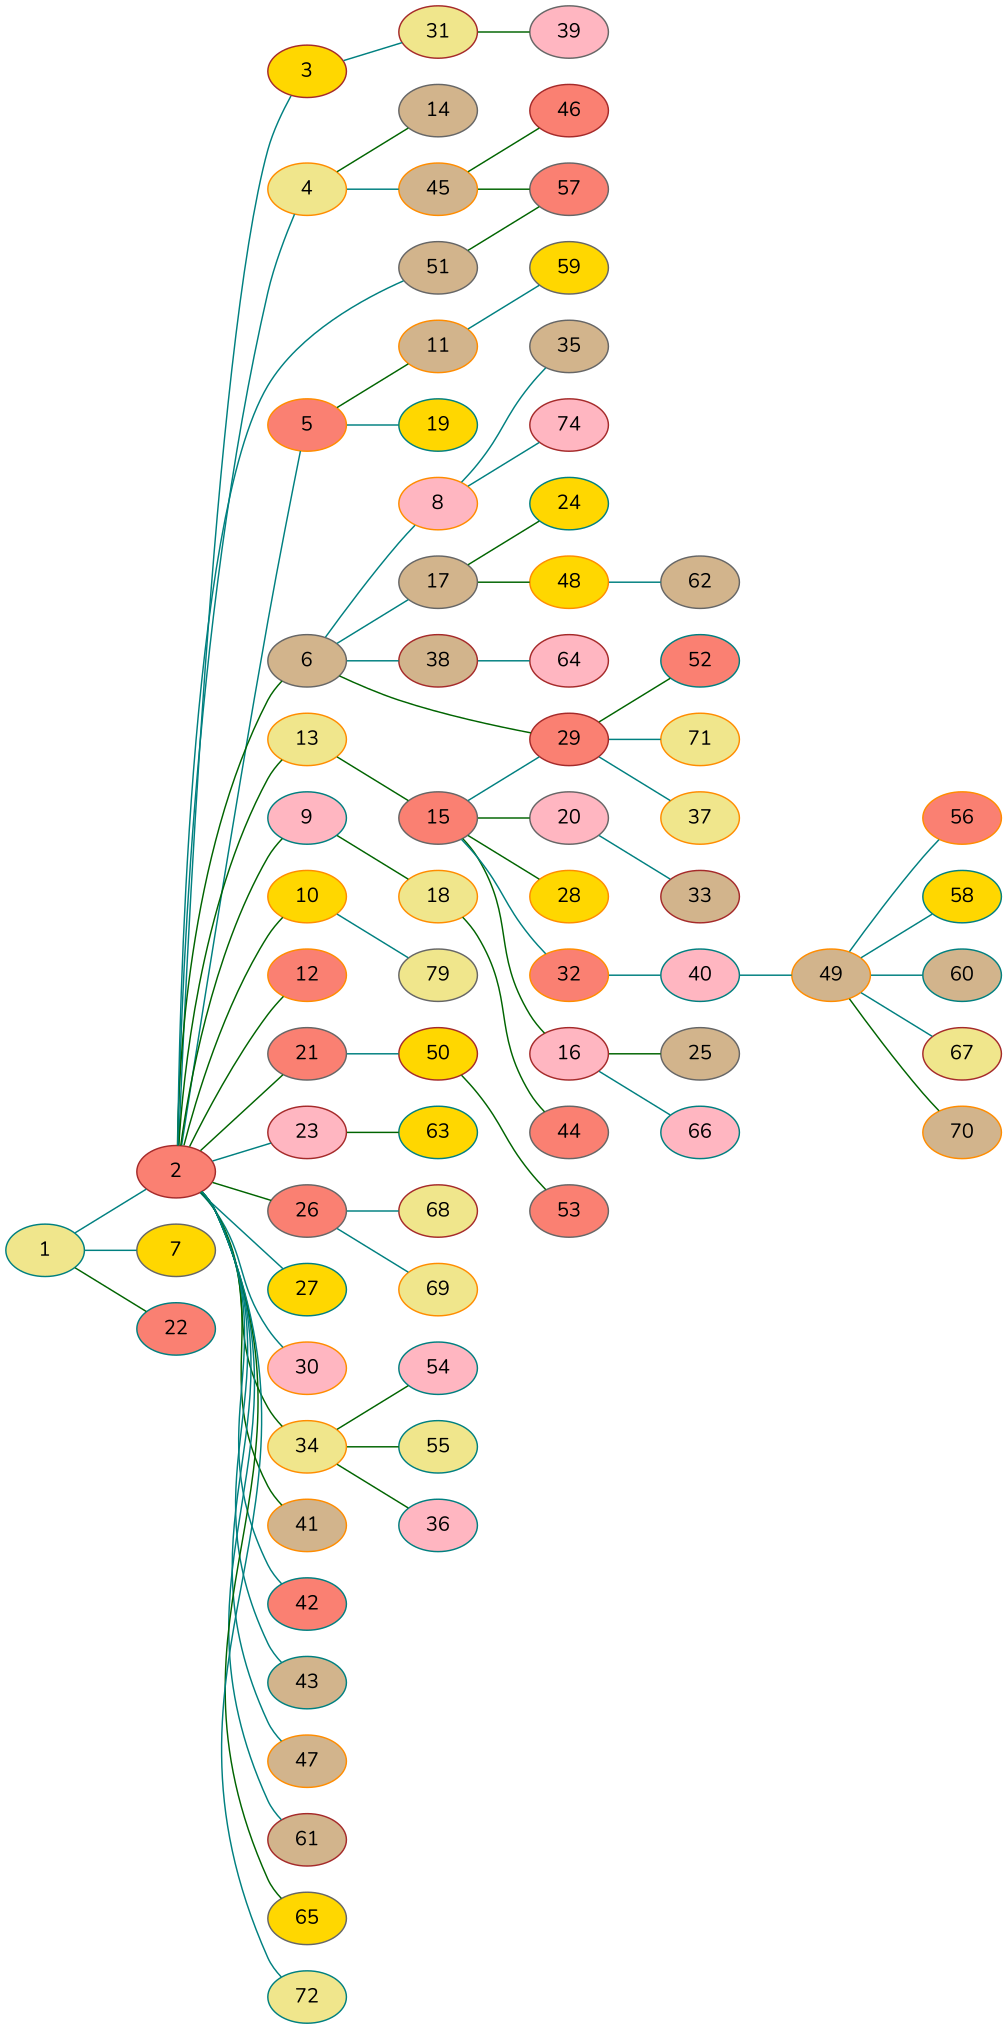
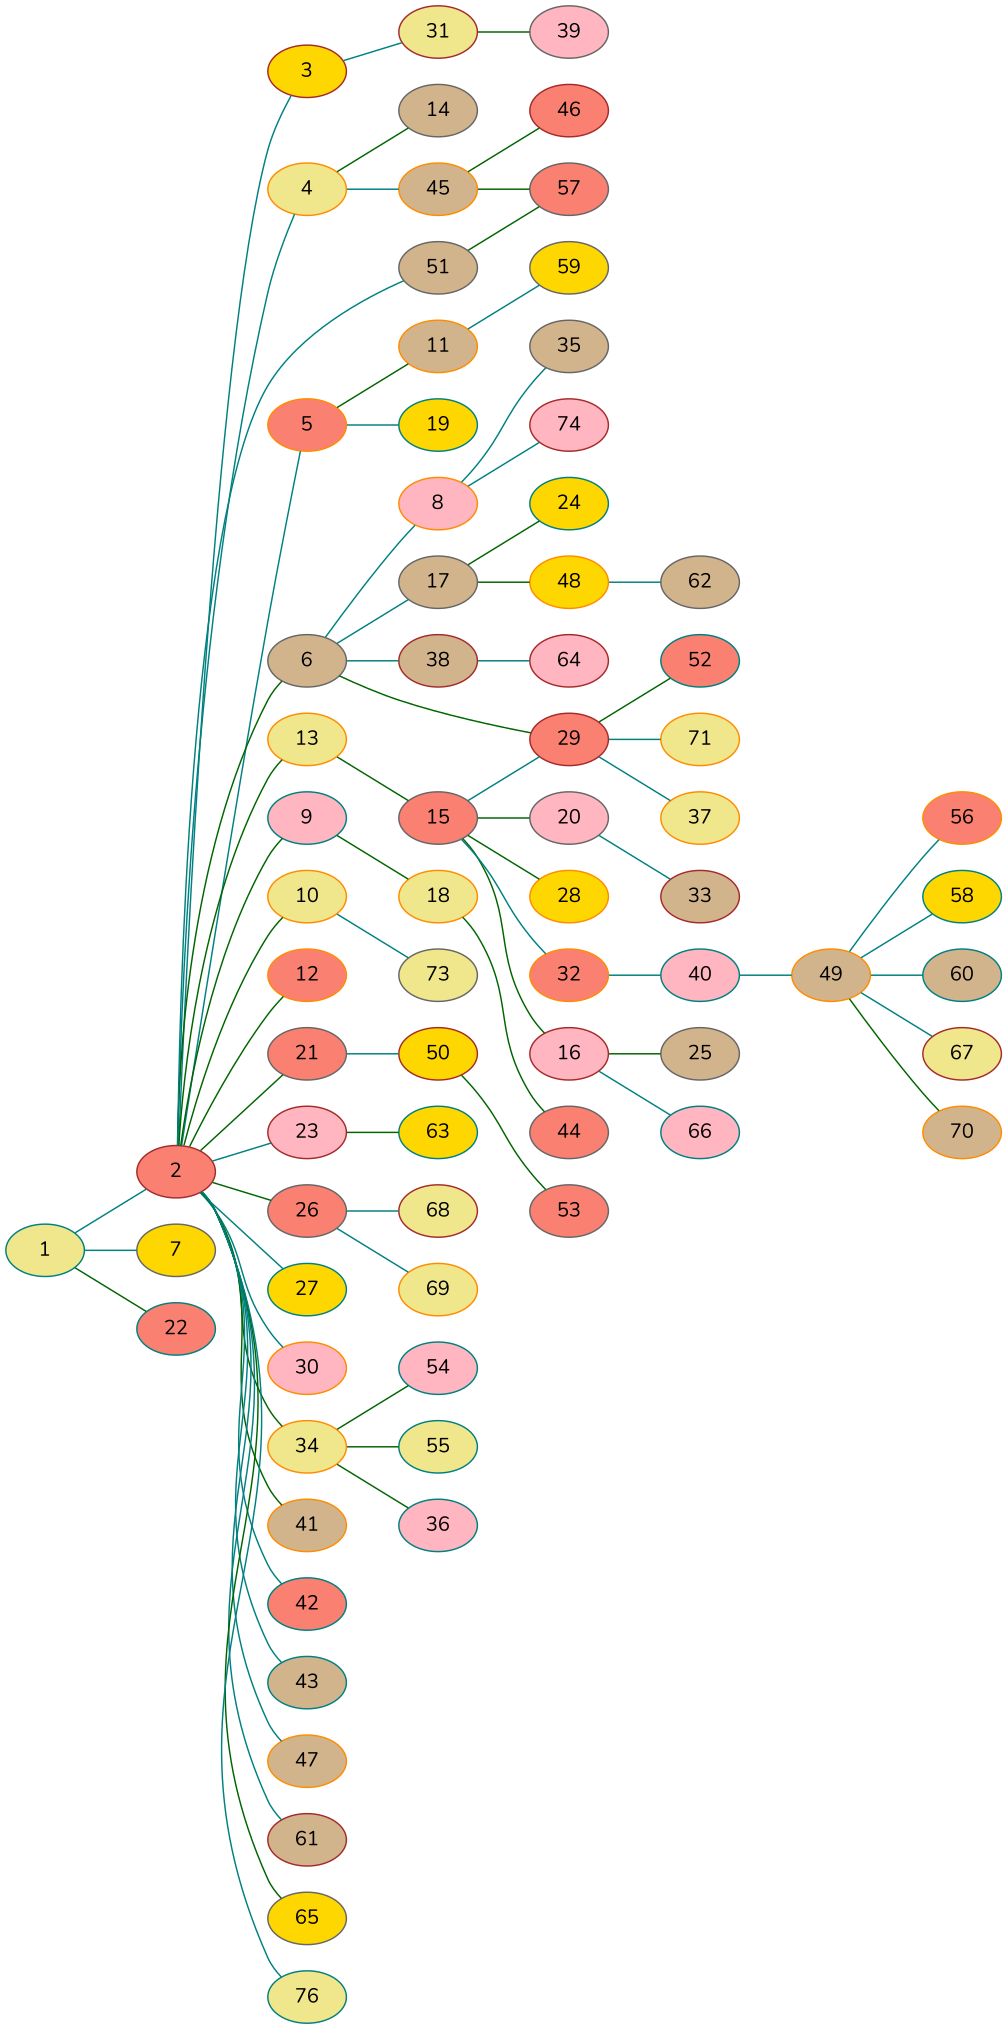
(307, 897) -> (307, 897)
(438, 975) -> (438, 975)
(307, 1997) -> (307, 1997)
